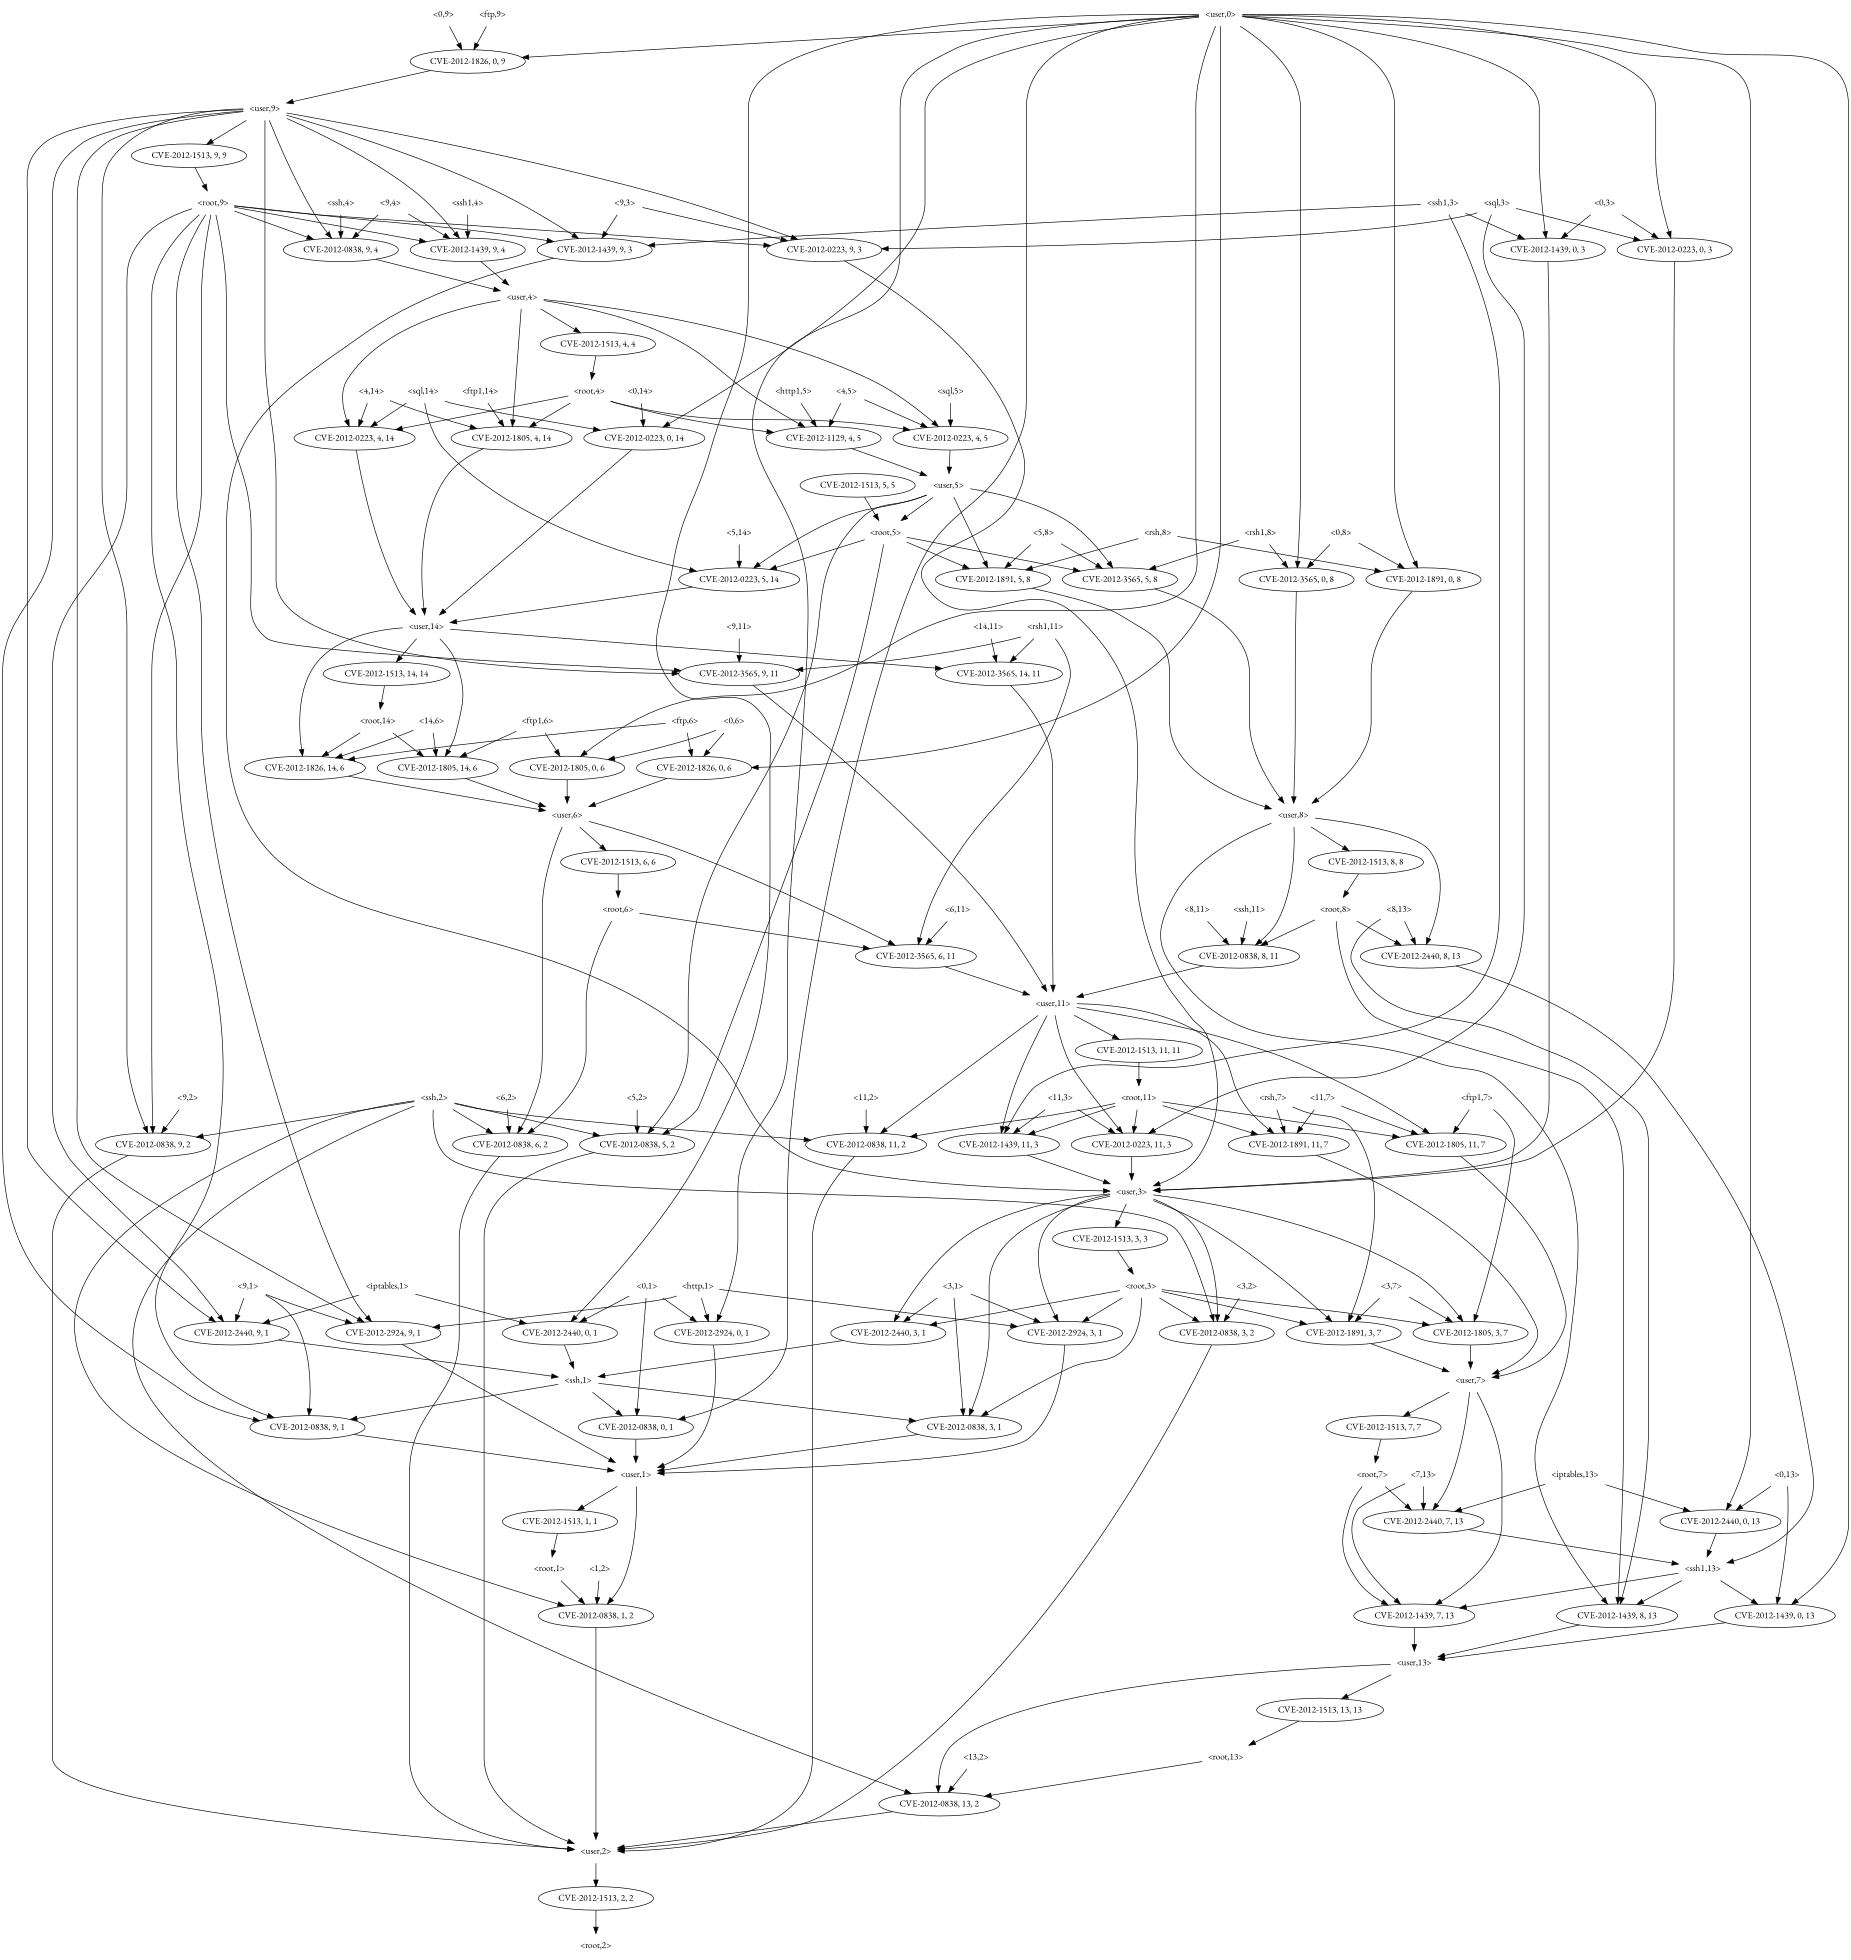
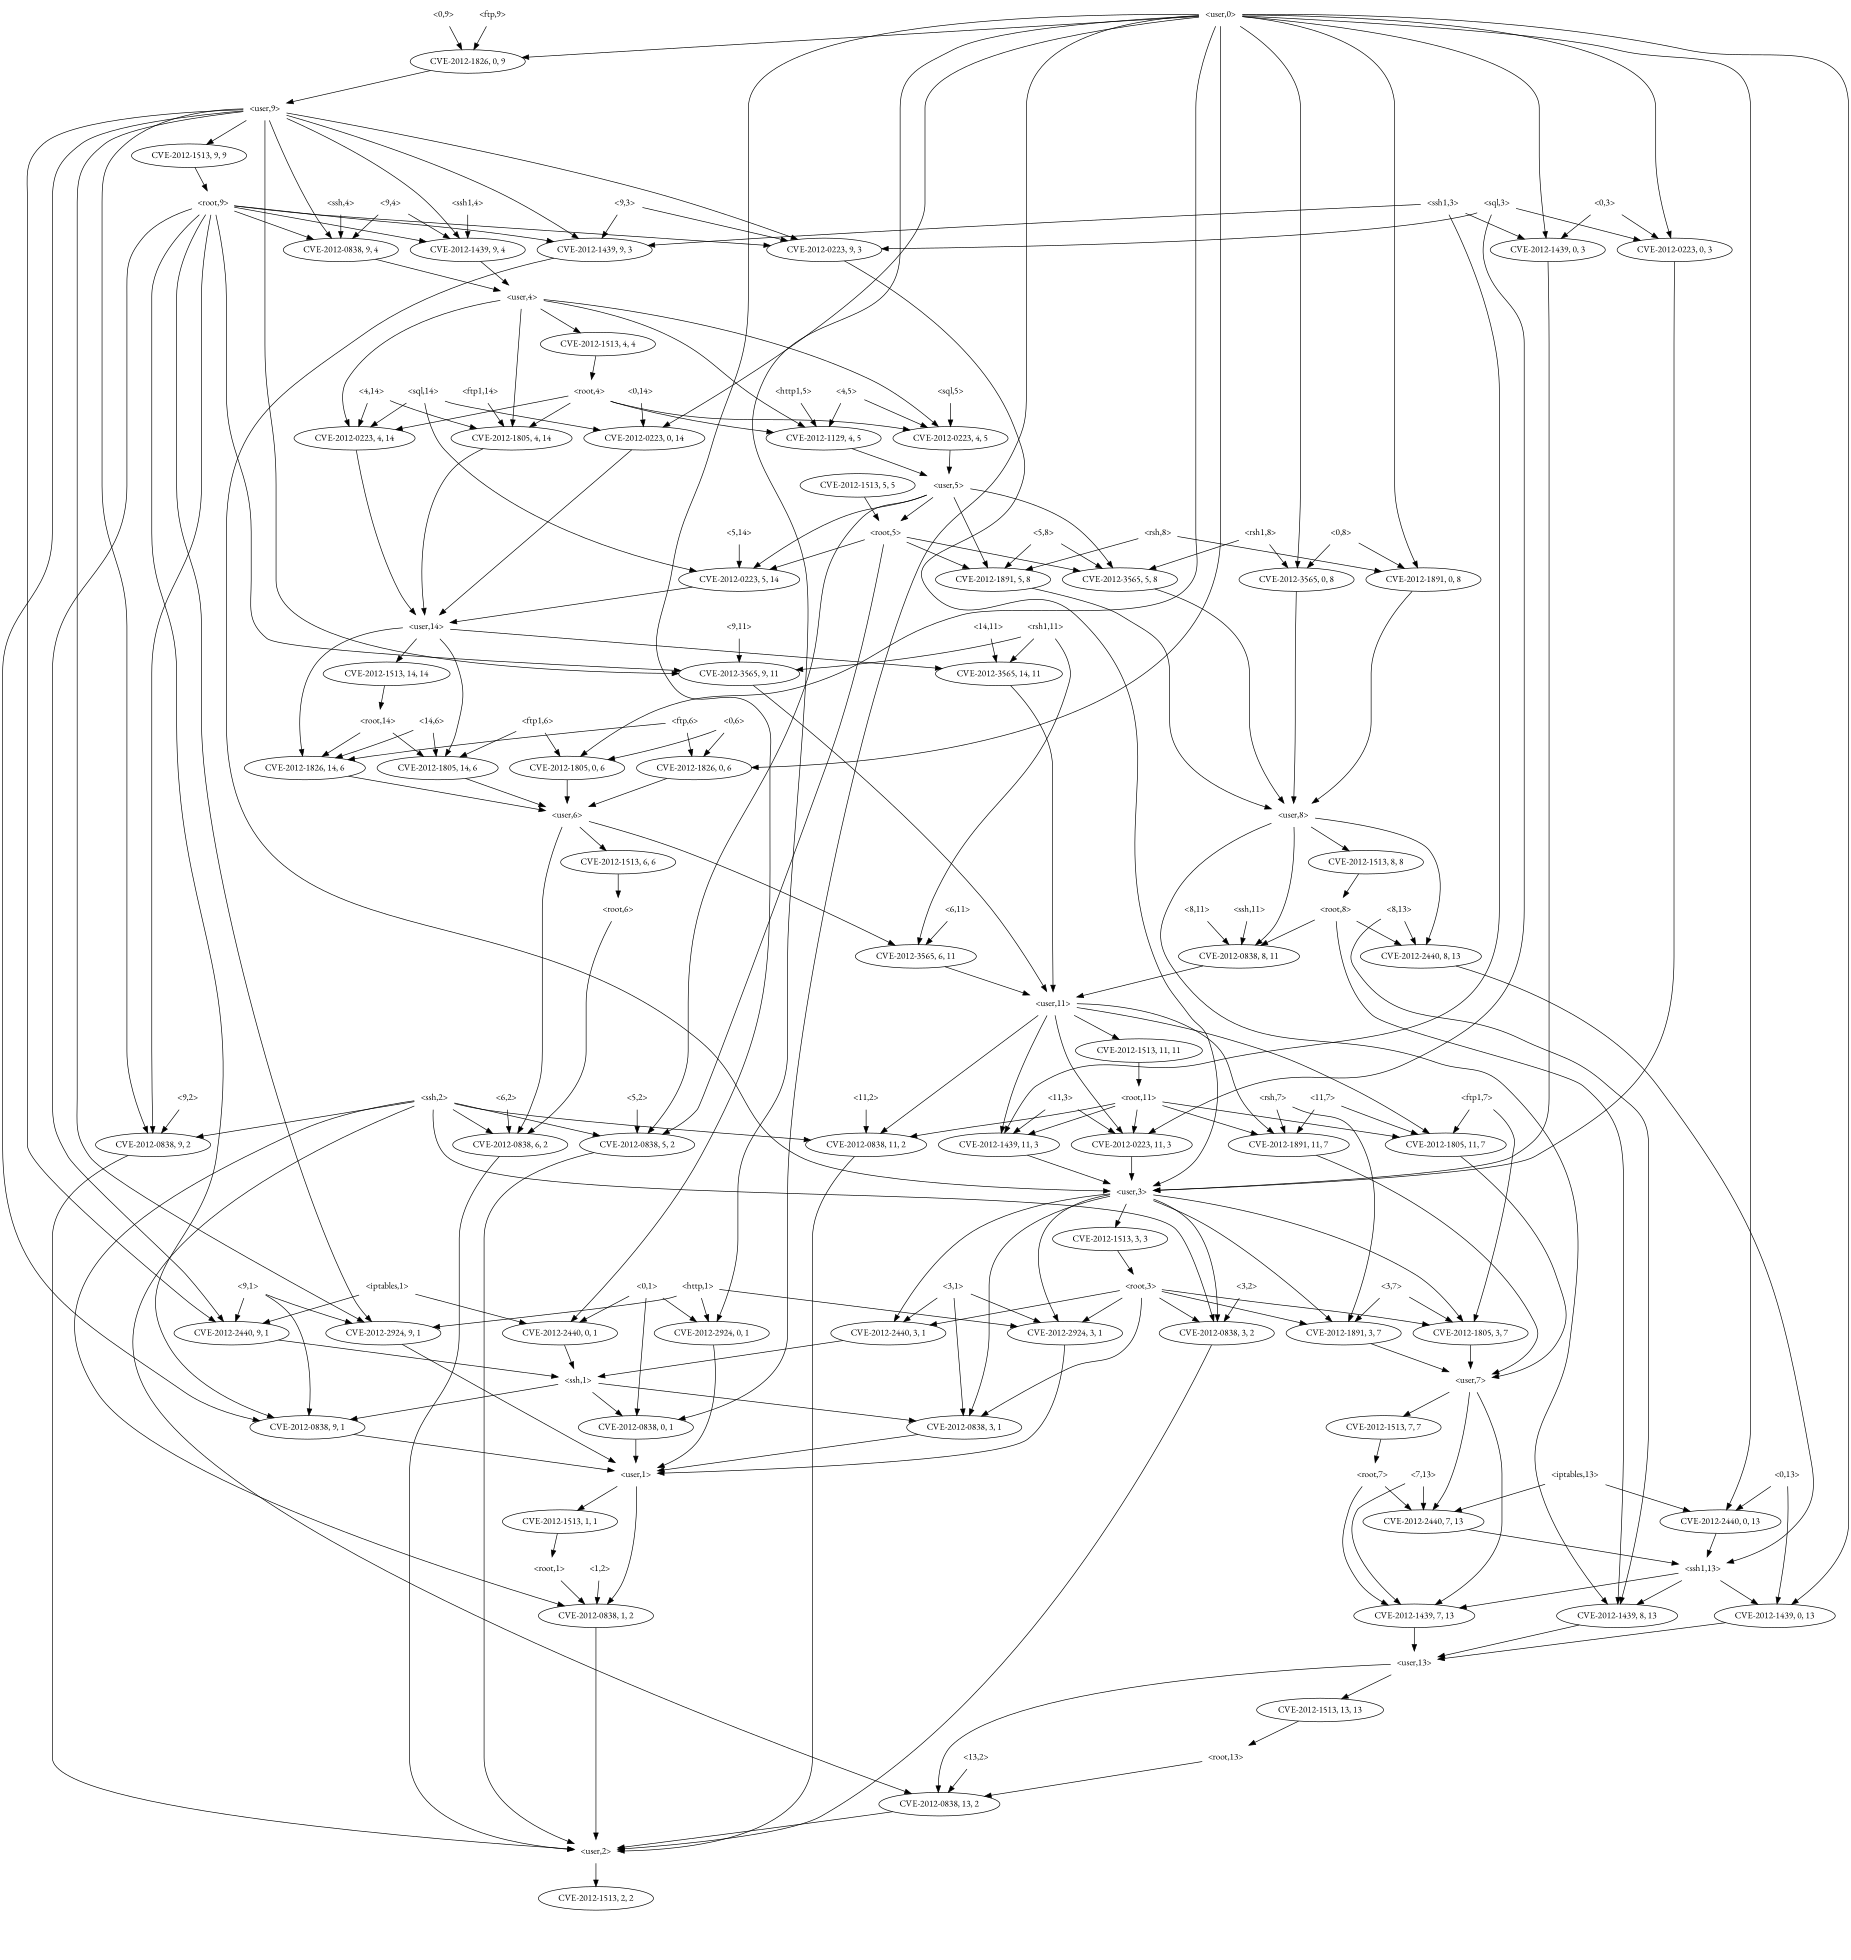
(751, 930) -> none
(596, 1945) -> none
